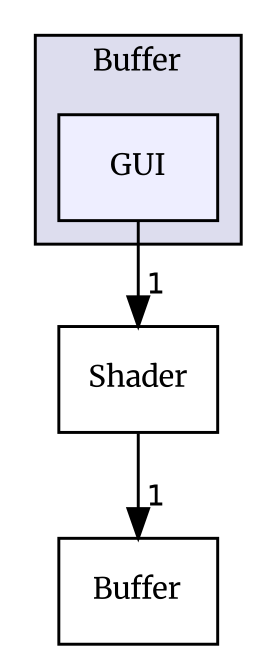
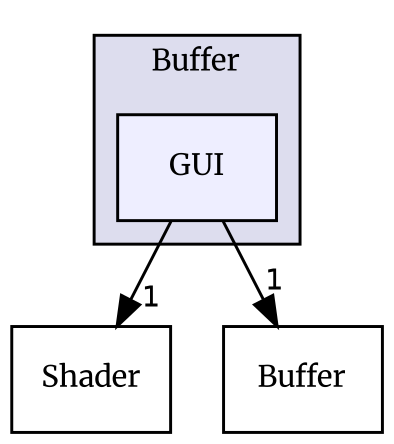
(138, 471) -> (244, 262)
